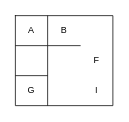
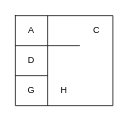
(64, 30) -> none
none -> (97, 30)
none -> (32, 60)
(97, 60) -> none
none -> (64, 90)
(97, 90) -> none
